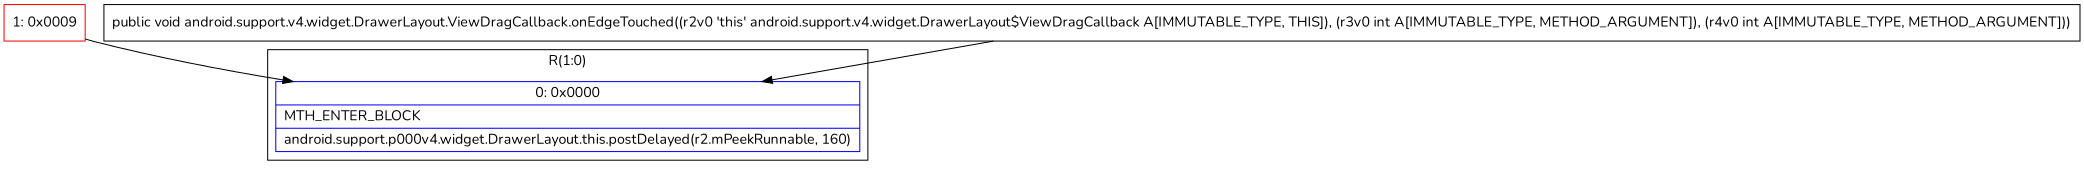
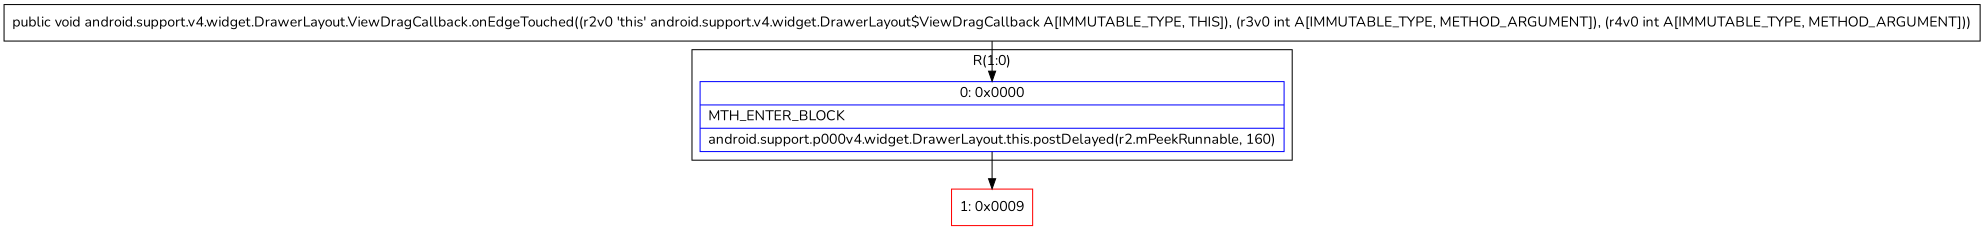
(184, 62) -> (992, 167)
